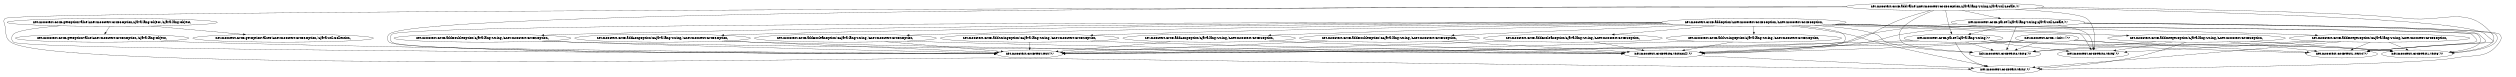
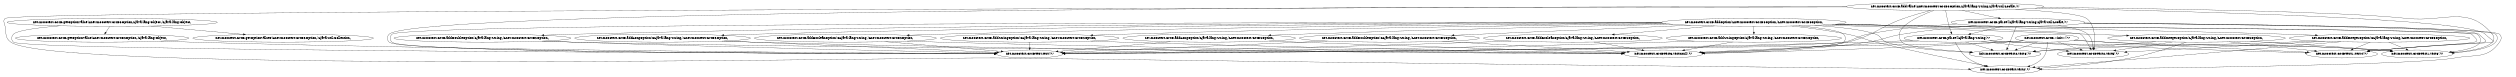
none -> (2070, 46)
(1835, 62) -> (2043, 57)
